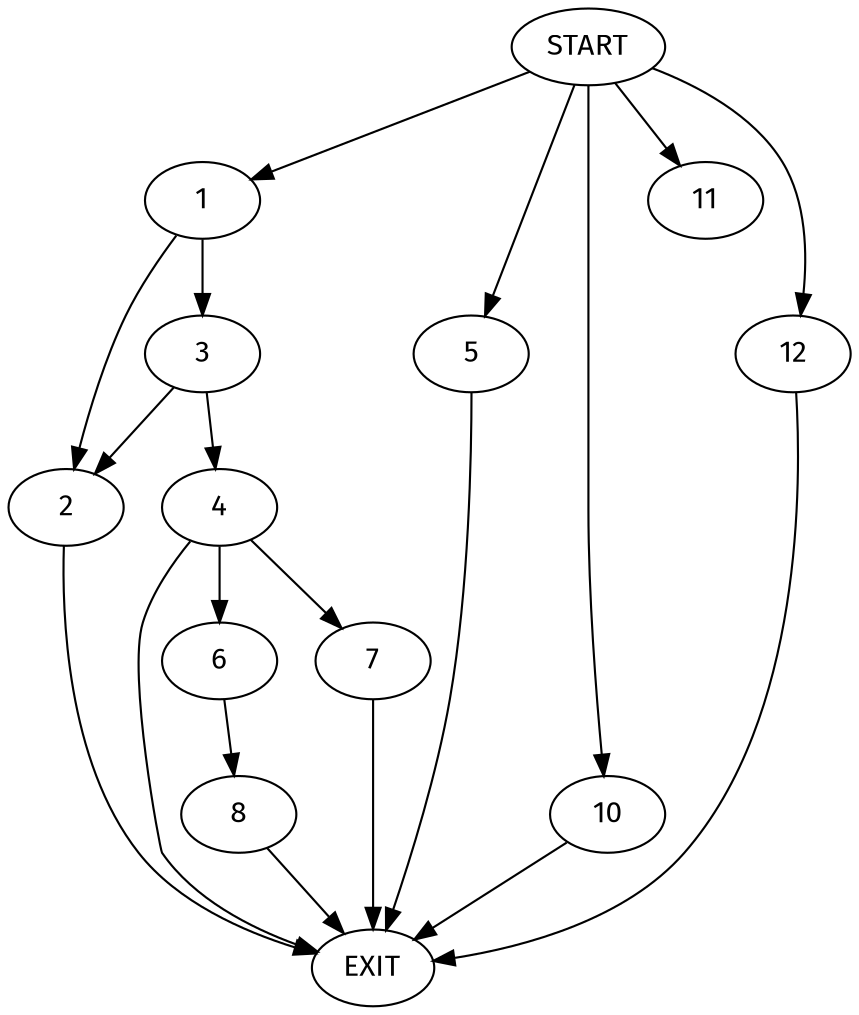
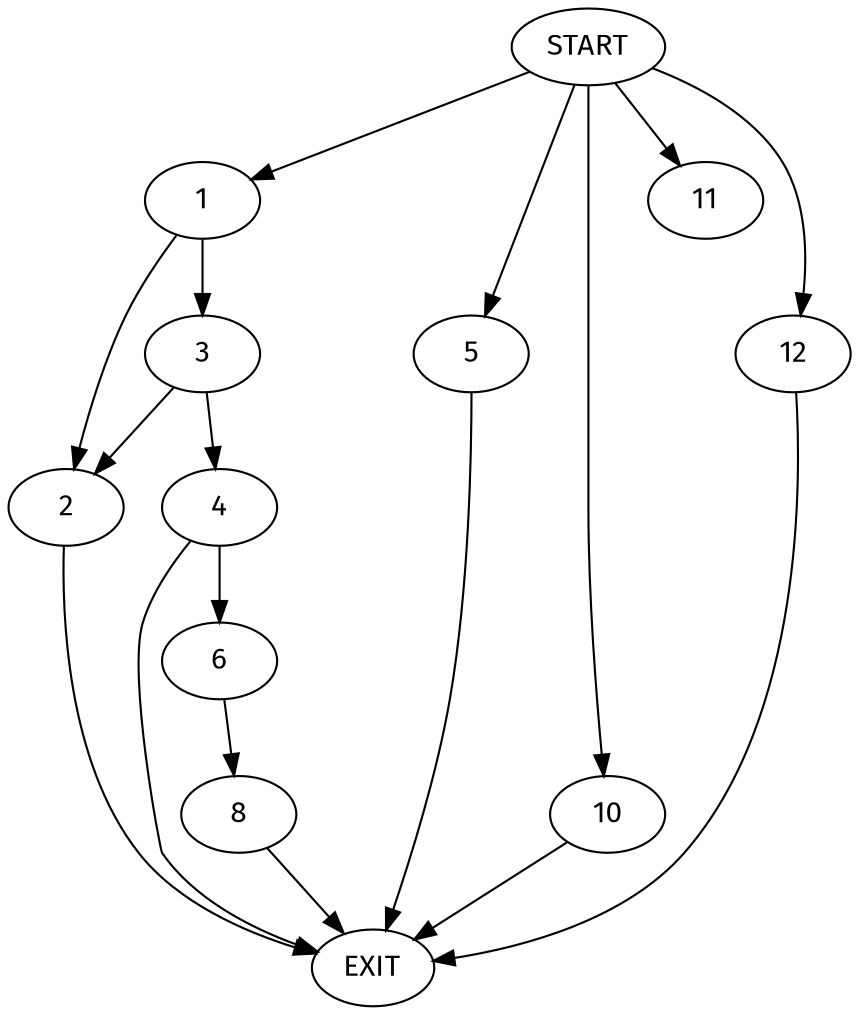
(373, 661) -> none
